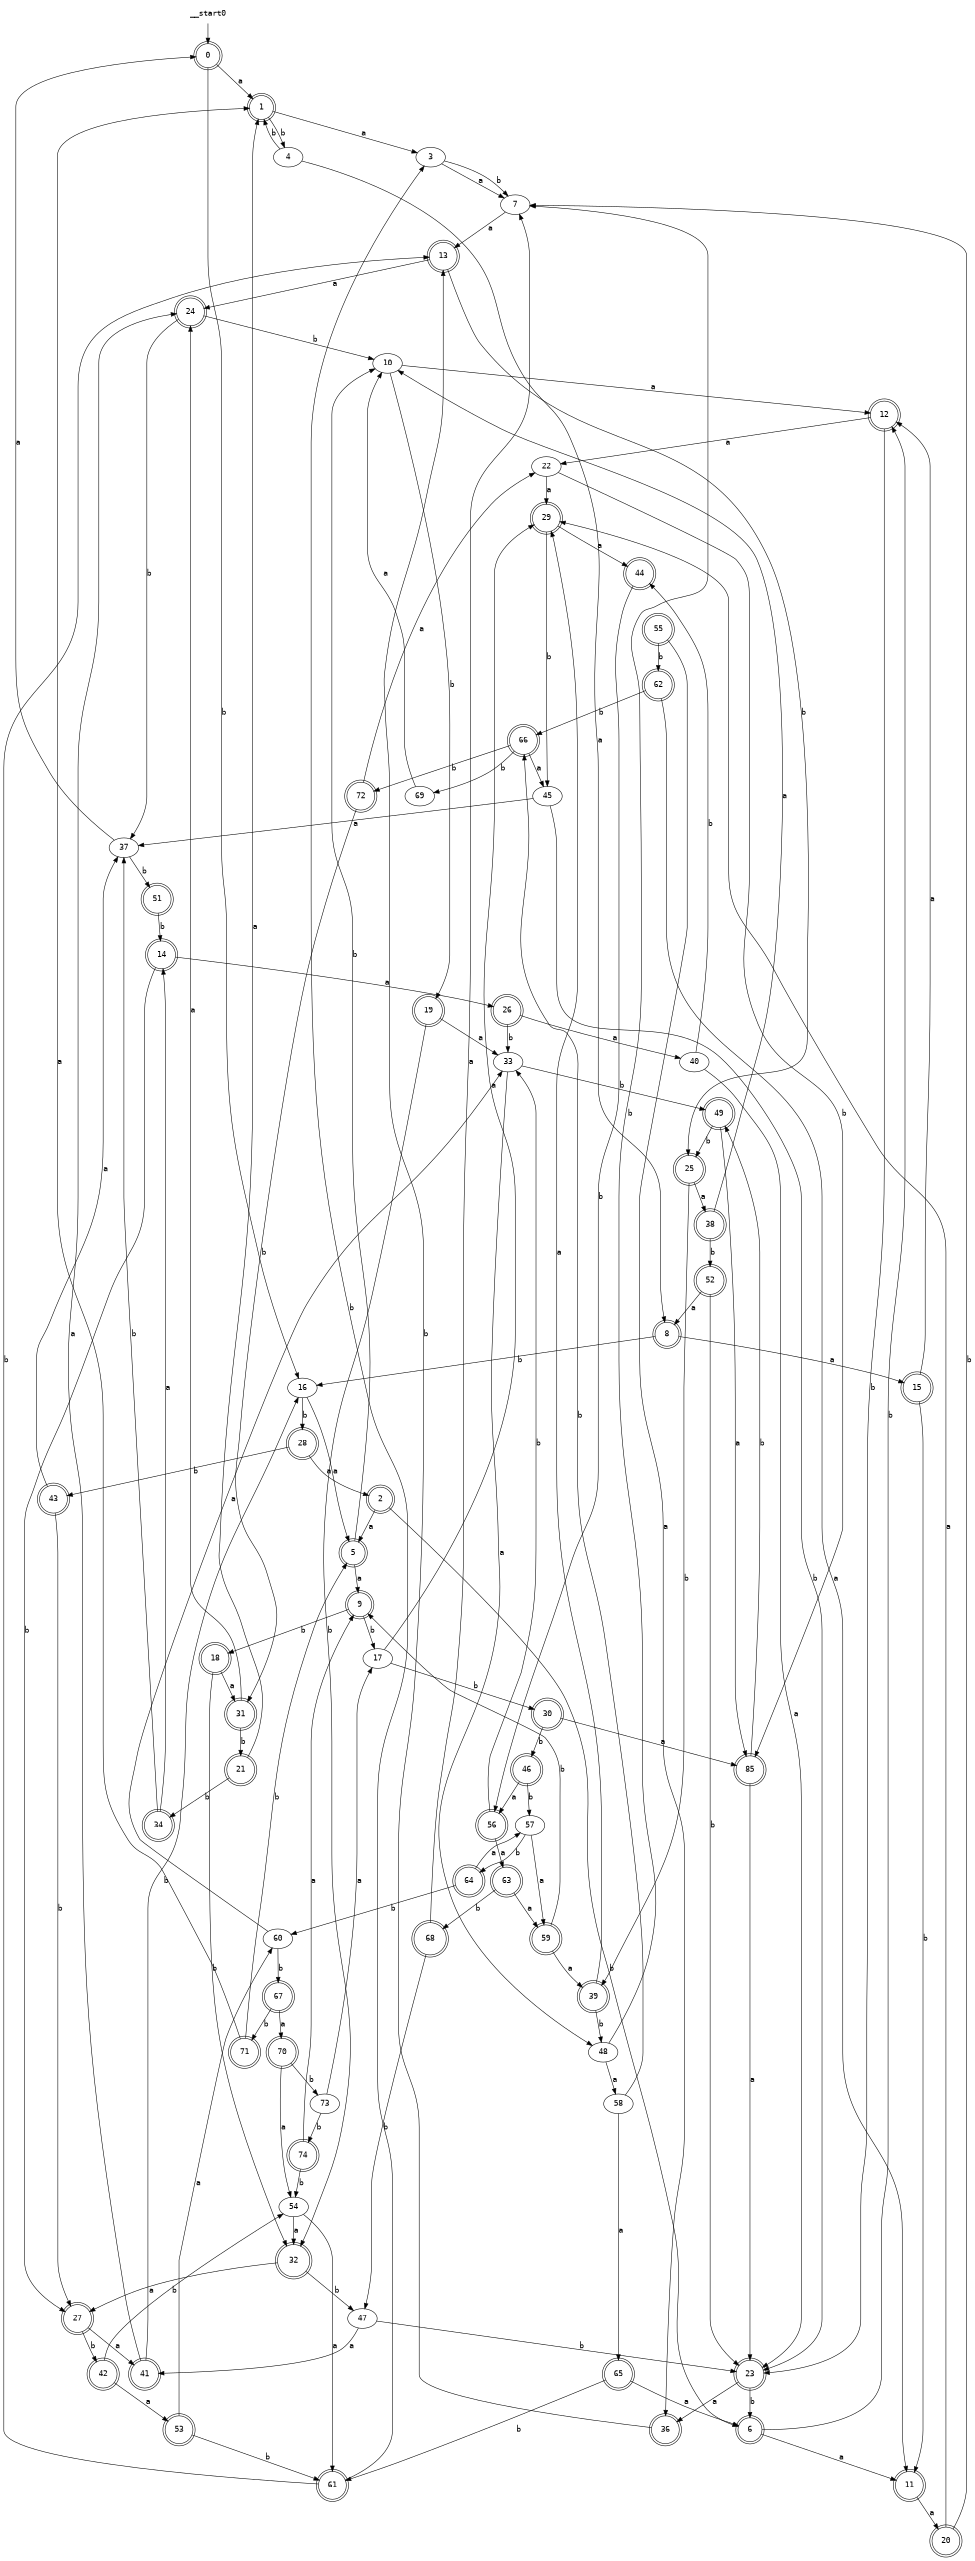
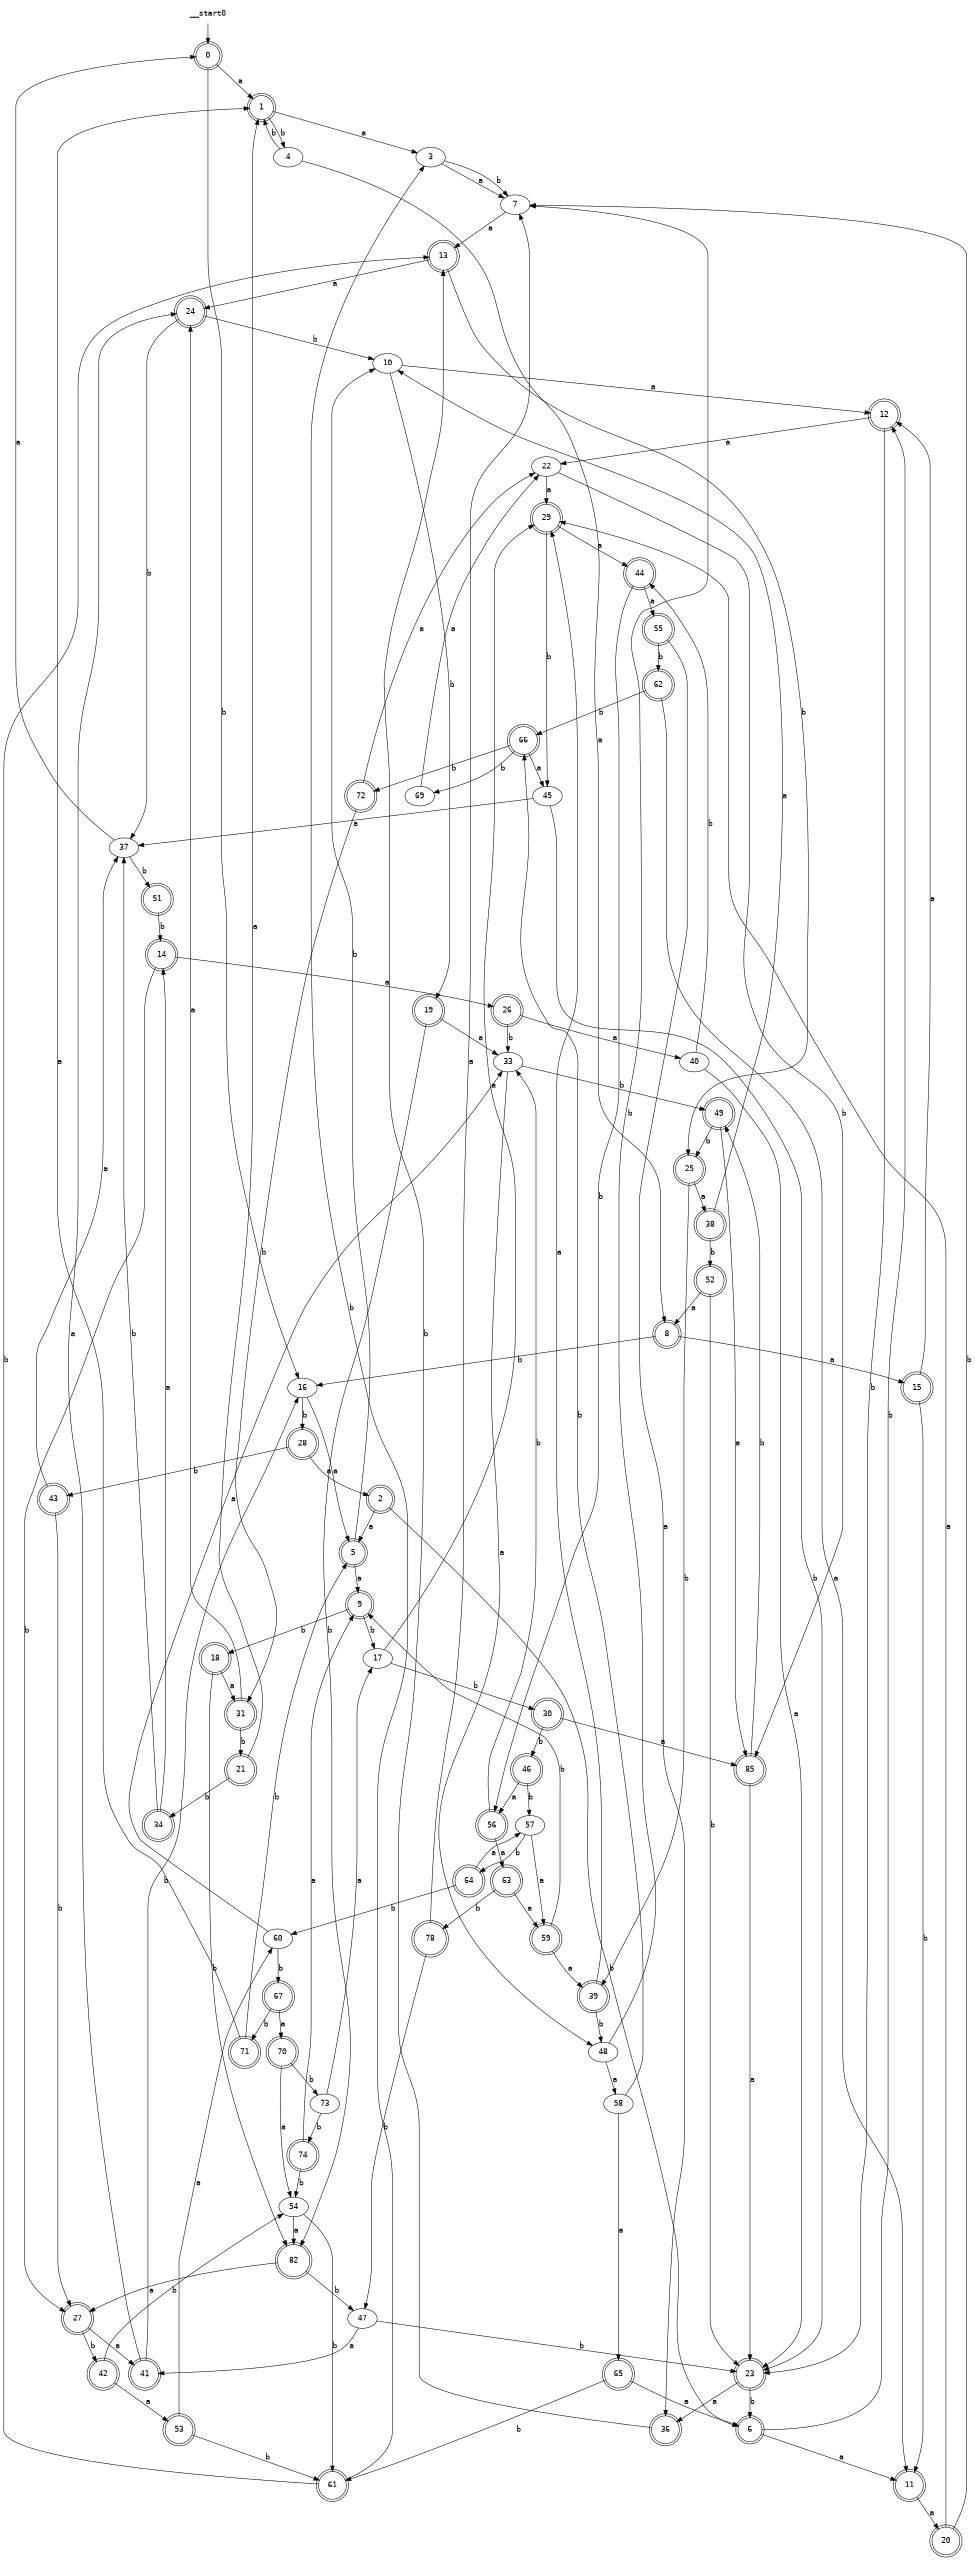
(380, 583) -> (449, 621)
none -> (648, 599)
(430, 1939) -> (430, 1939)
(294, 2261) -> (294, 2261)
(335, 2346) -> (335, 2346)
